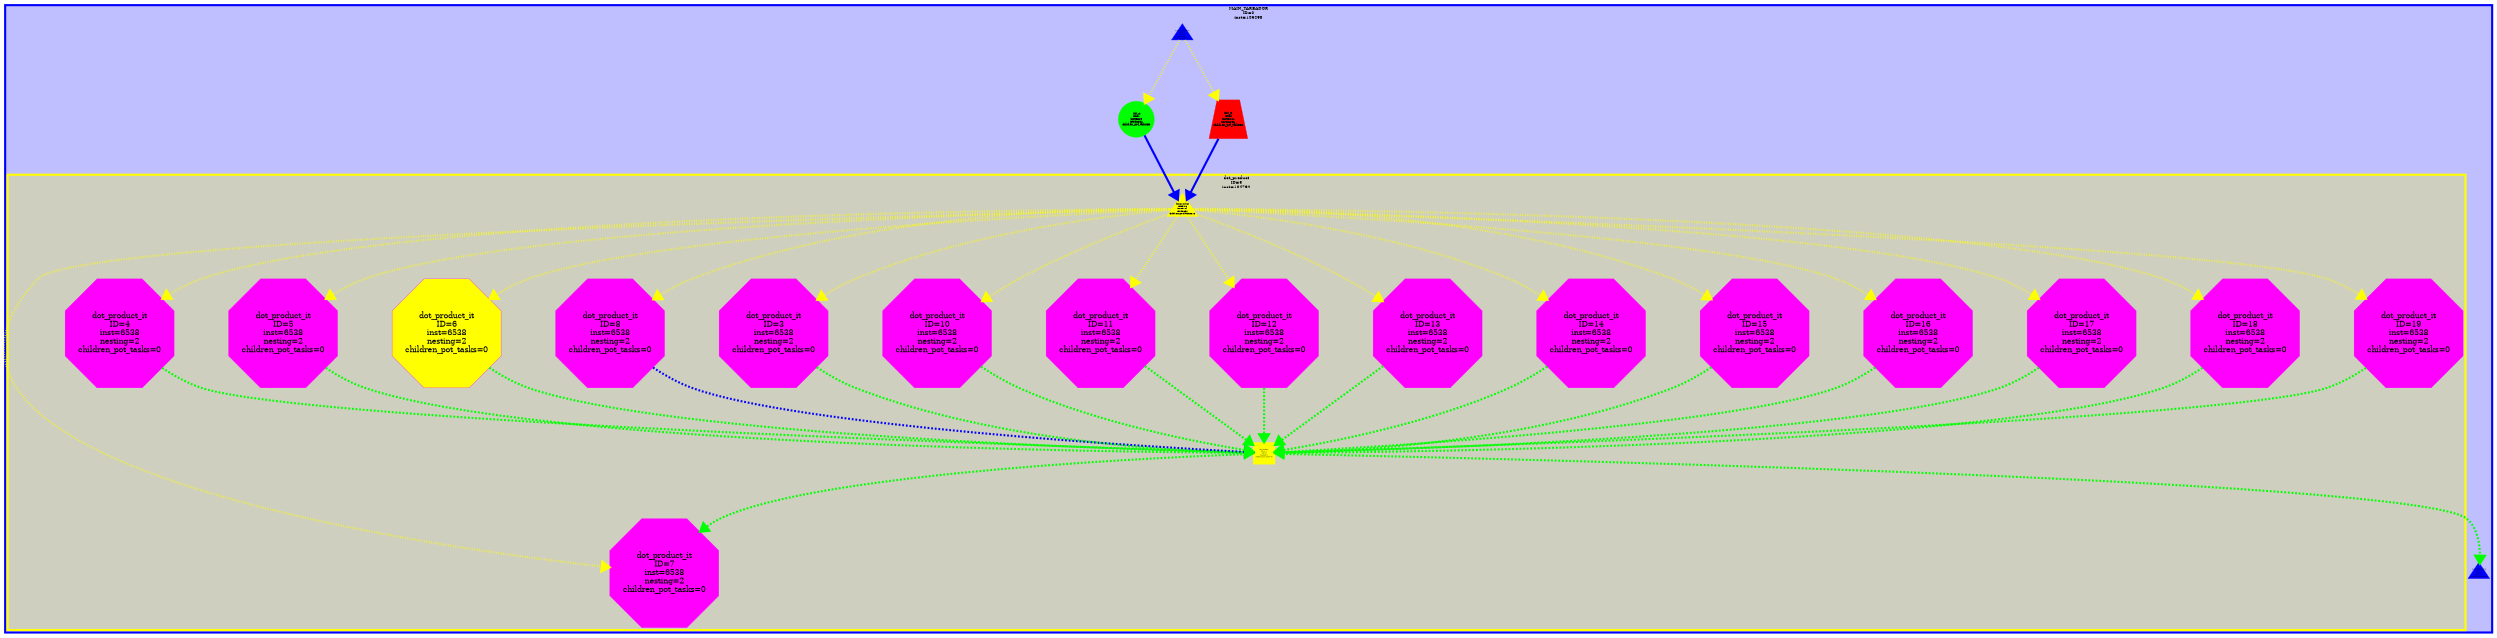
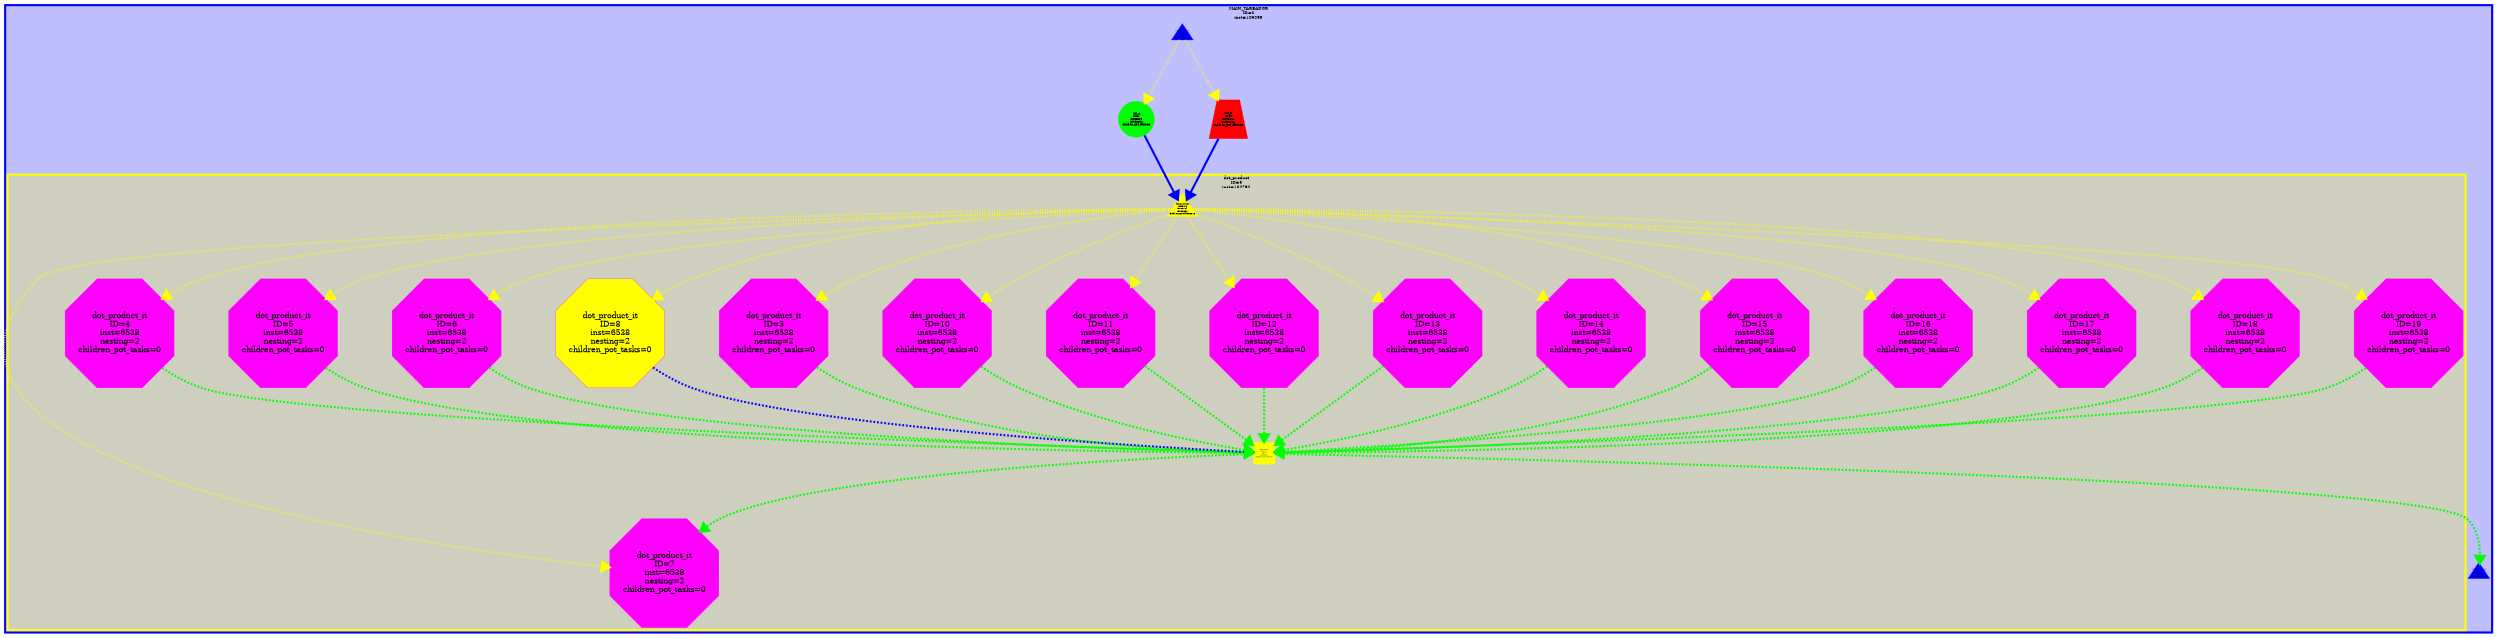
(447, 333) -> (447, 333)
(610, 333) -> (610, 333)
